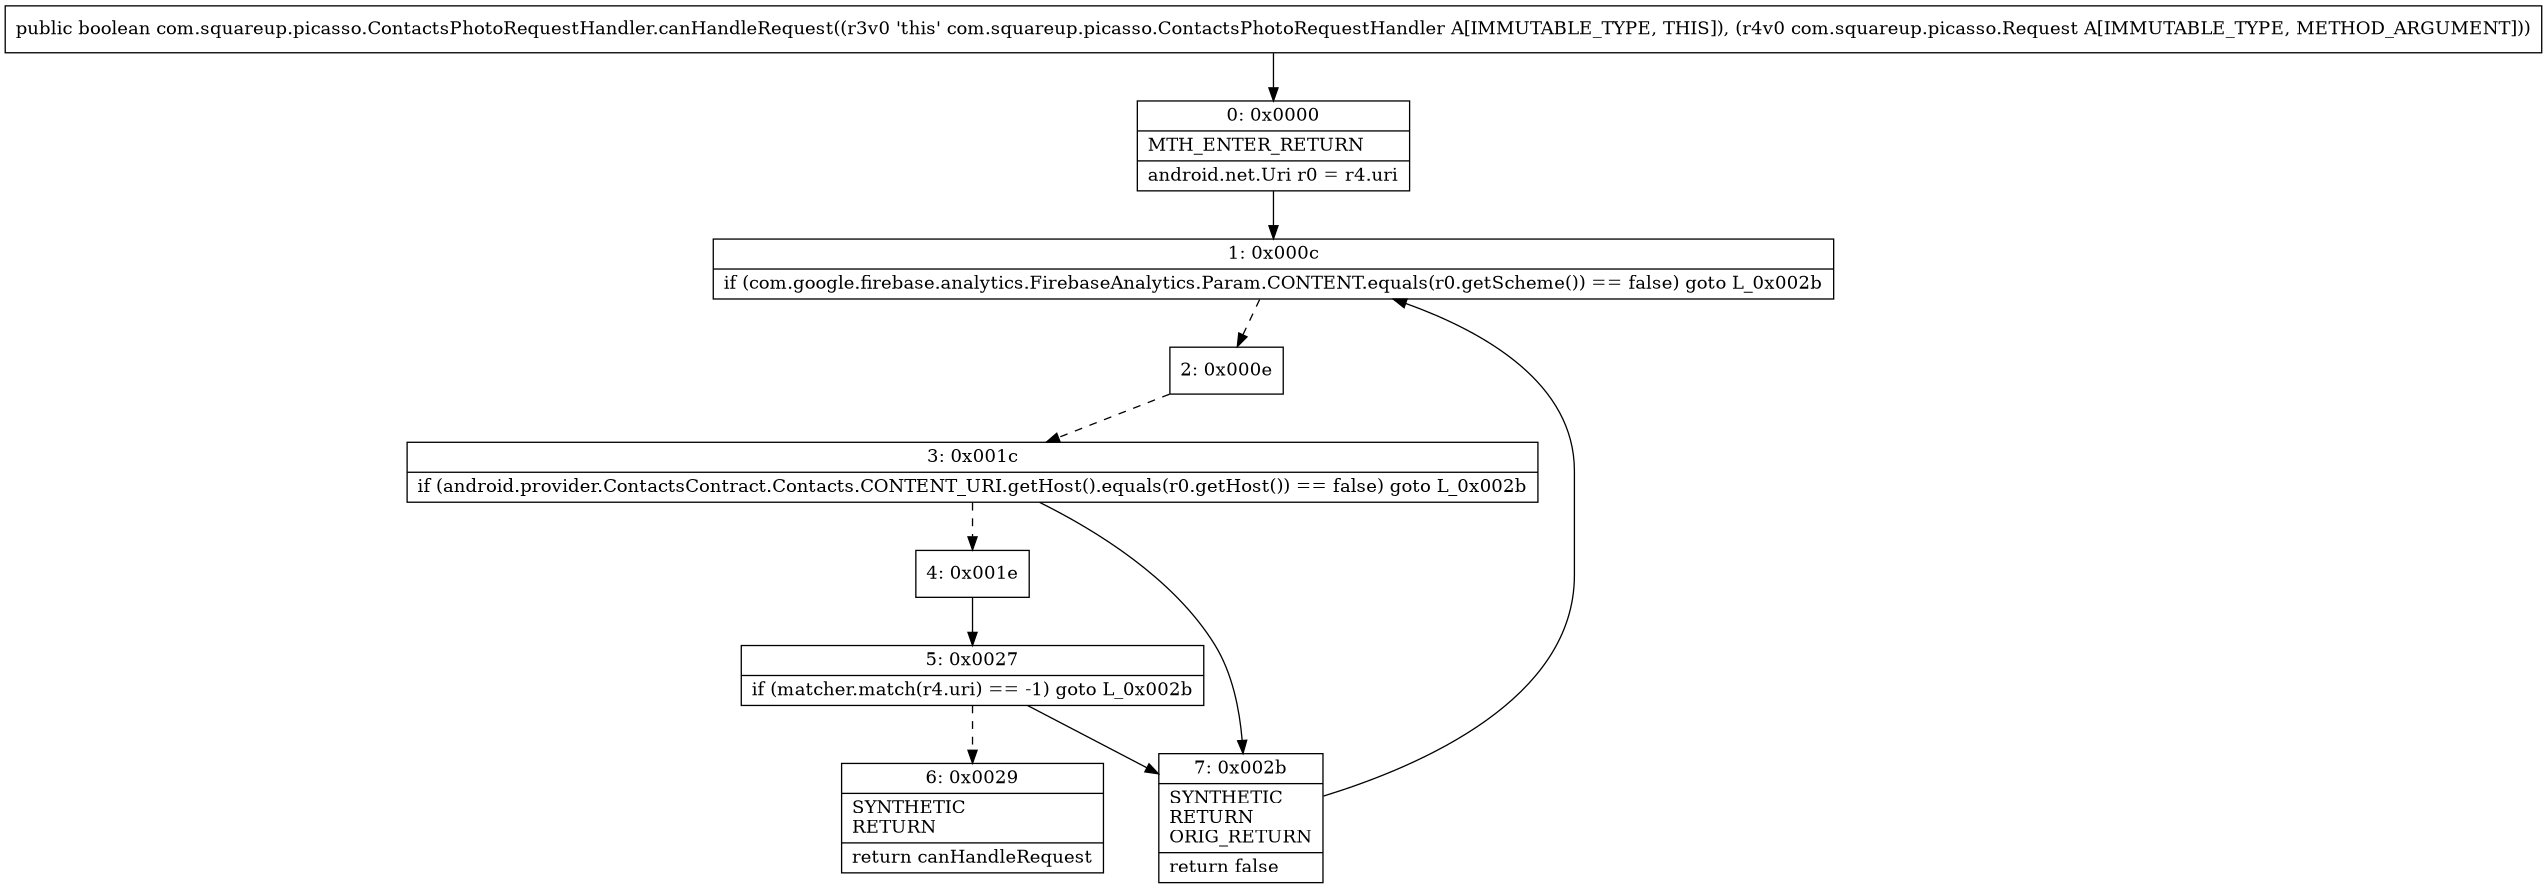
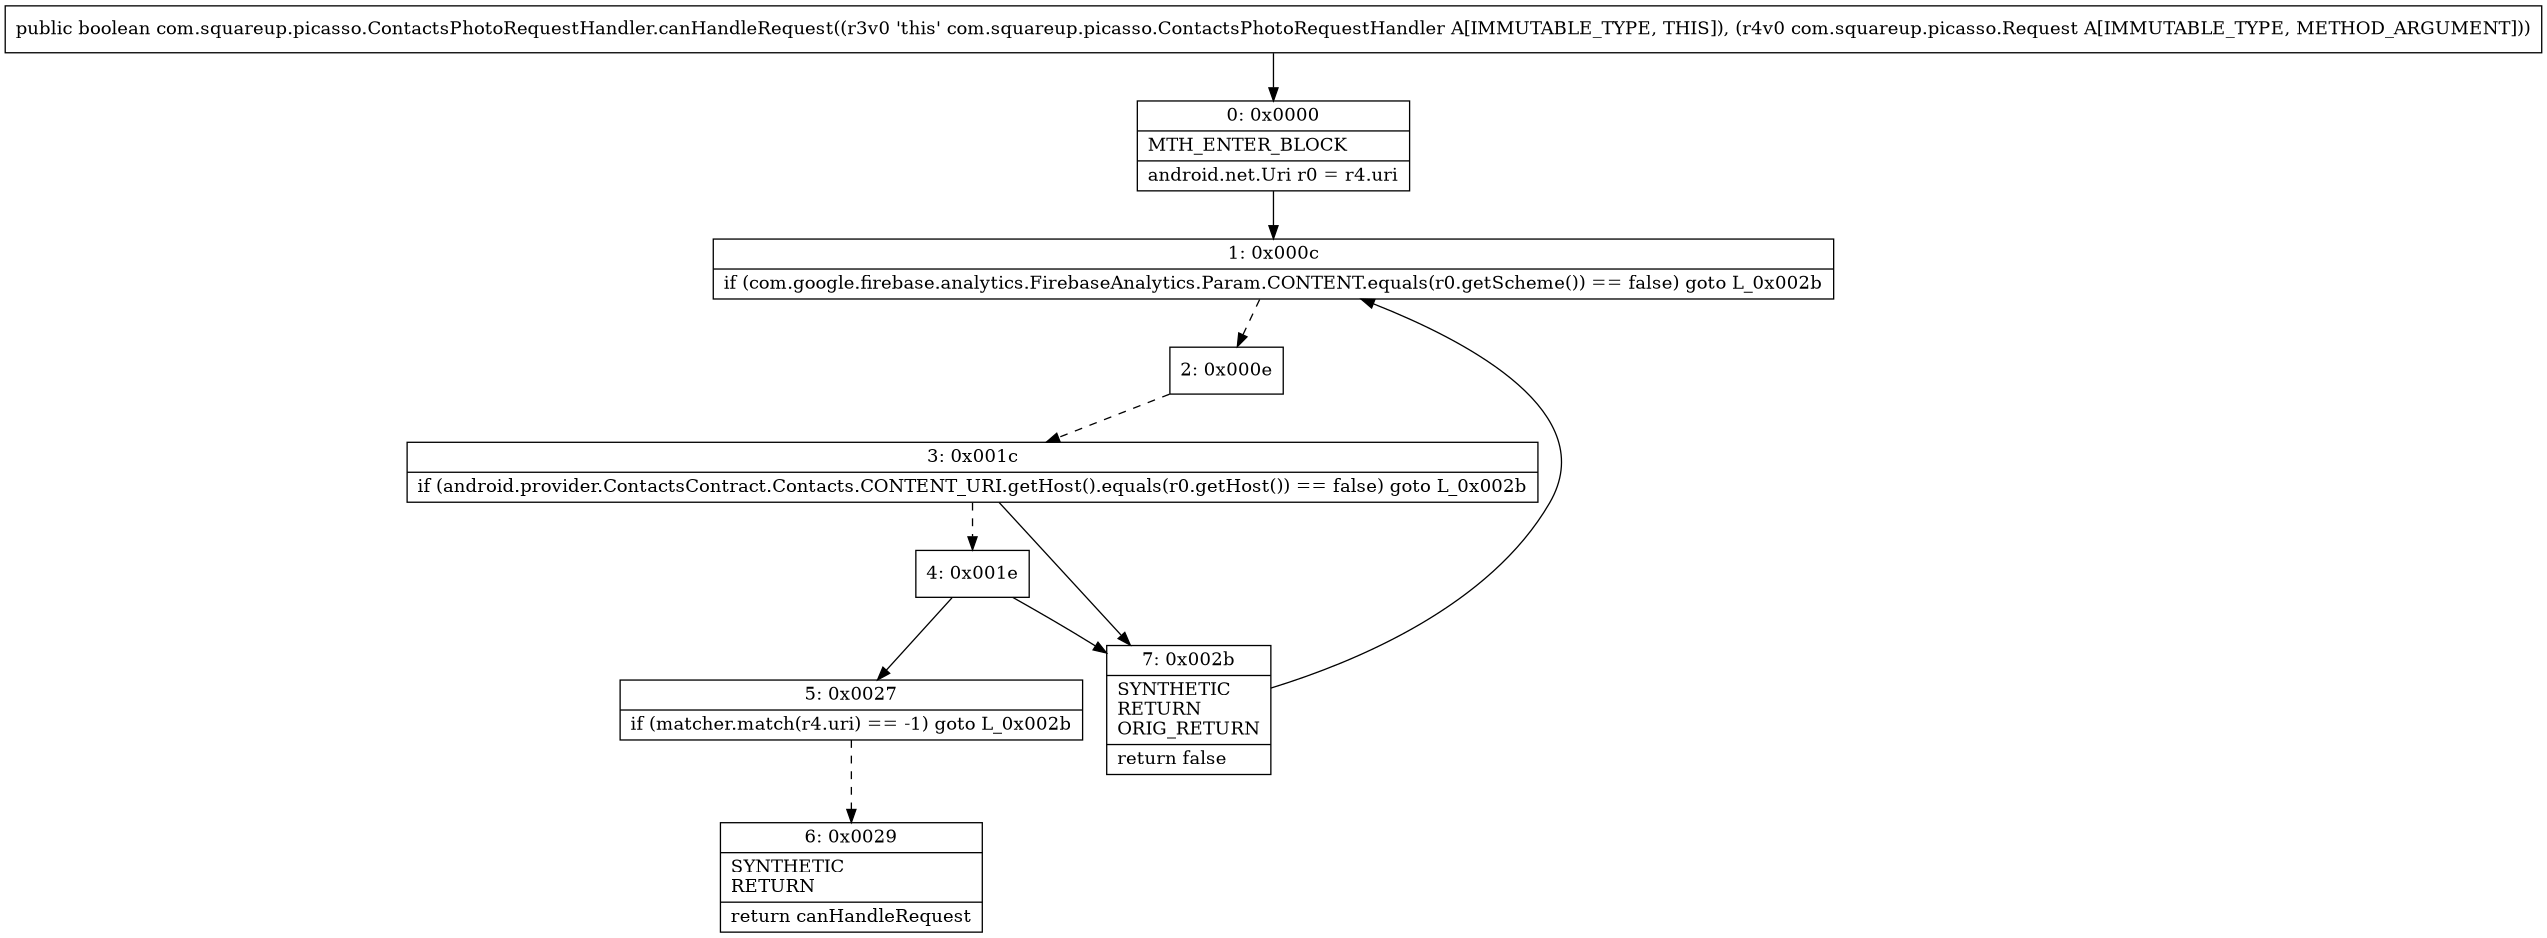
(1256, 145) -> (1248, 145)
(1087, 737) -> (1054, 621)
